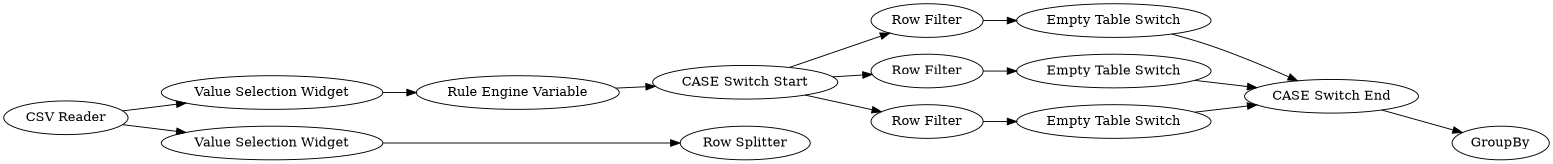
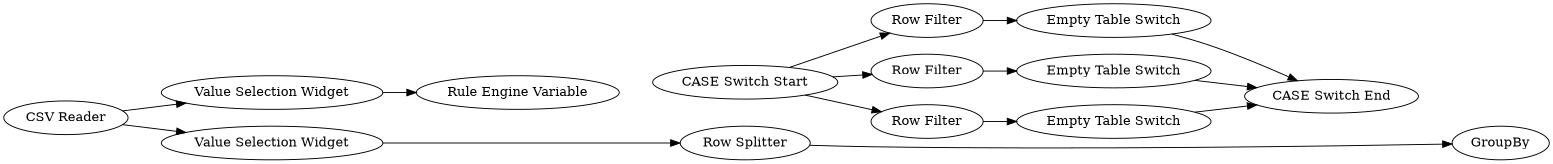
(631, 87) -> none
(1417, 120) -> (1126, 148)
